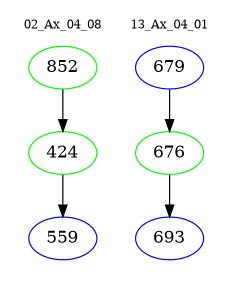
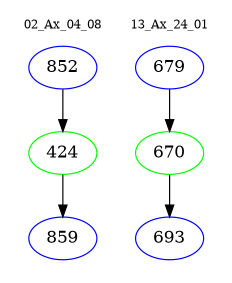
(170, 26) -> (170, 26)
(63, 68) -> (63, 68)
(170, 153) -> (170, 153)
(63, 238) -> (63, 238)
